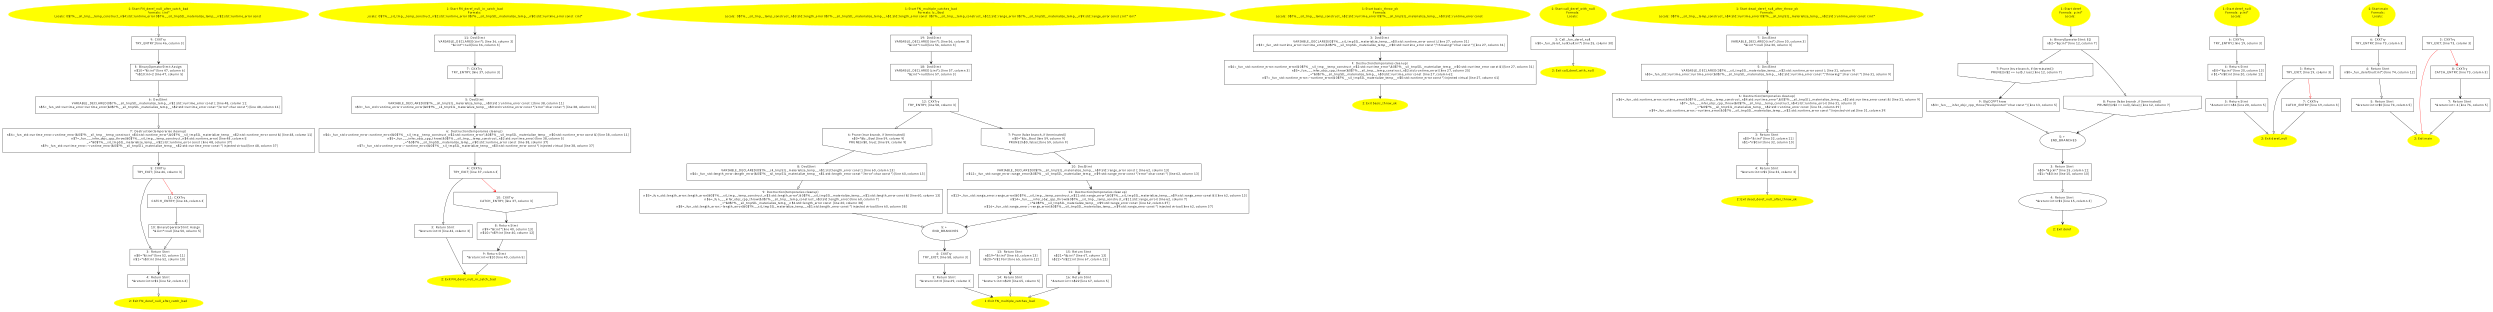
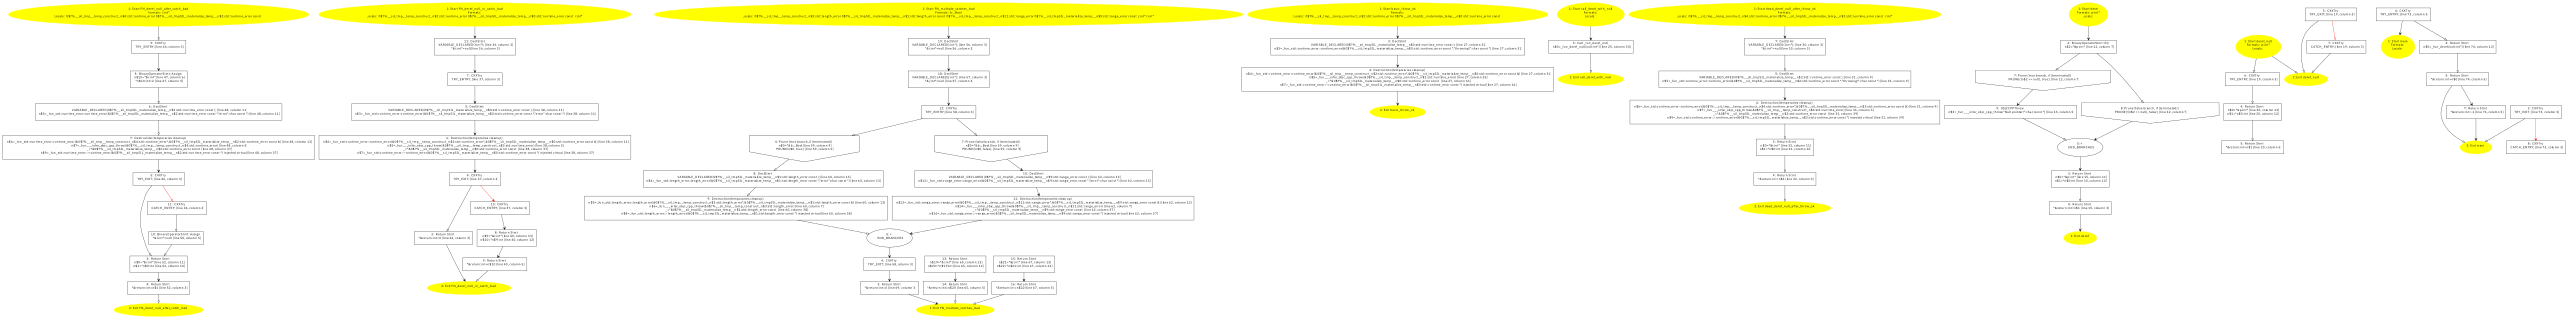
(2378, 30) -> (2401, 27)
(2308, 72) -> (2331, 14)
(2421, 88) -> (2506, 130)
(2460, 88) -> (2466, 95)
(2255, 122) -> (2284, 64)
(2443, 122) -> (2476, 128)
(506, 201) -> (500, 208)
(2063, 201) -> (2080, 208)
